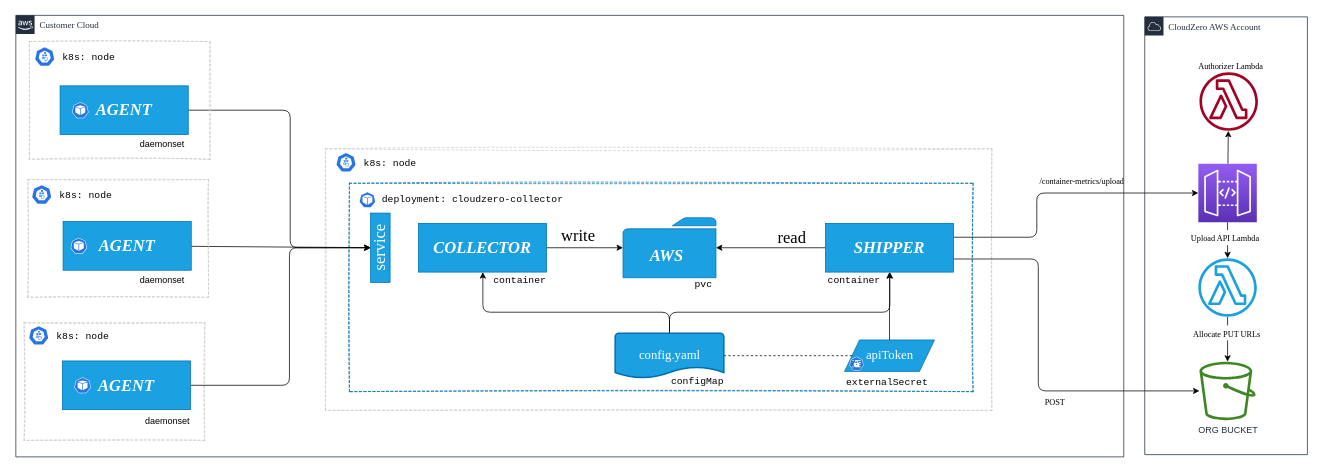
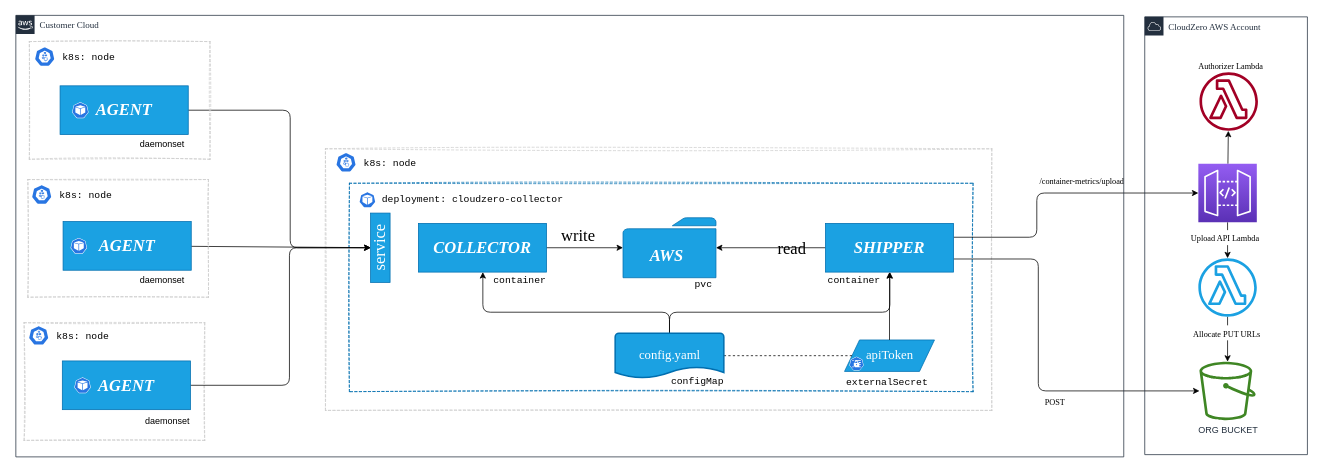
(791, 238) -> (791, 249)
